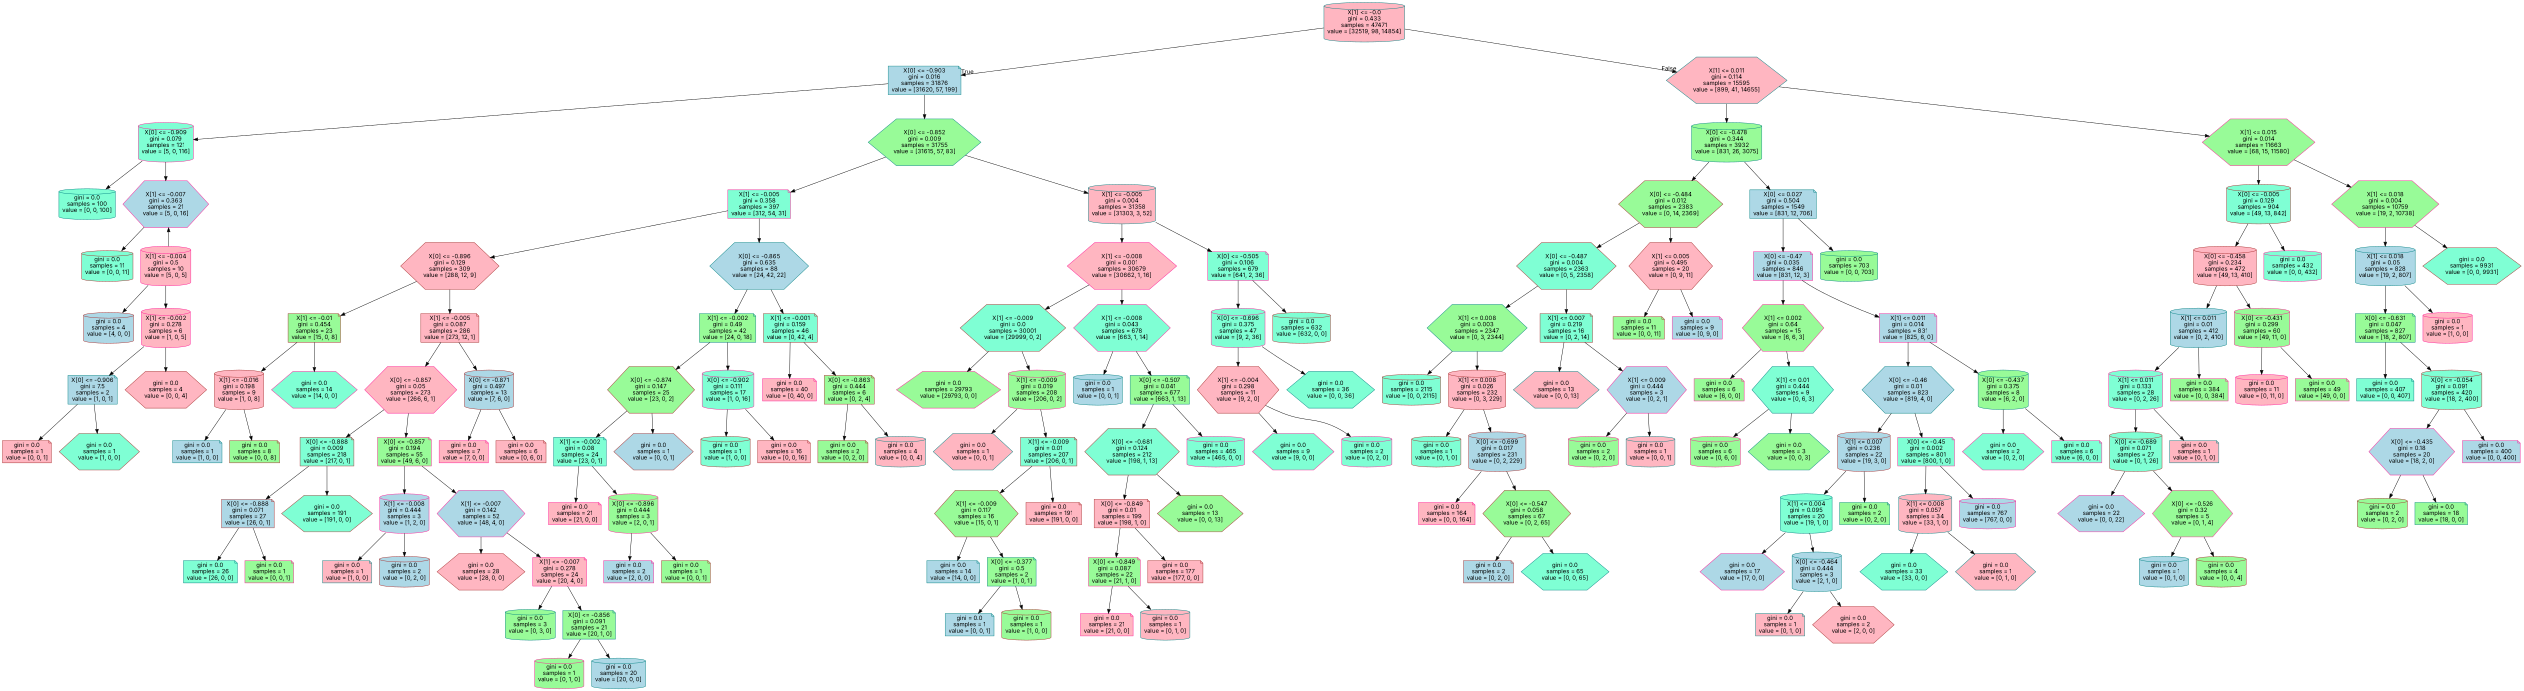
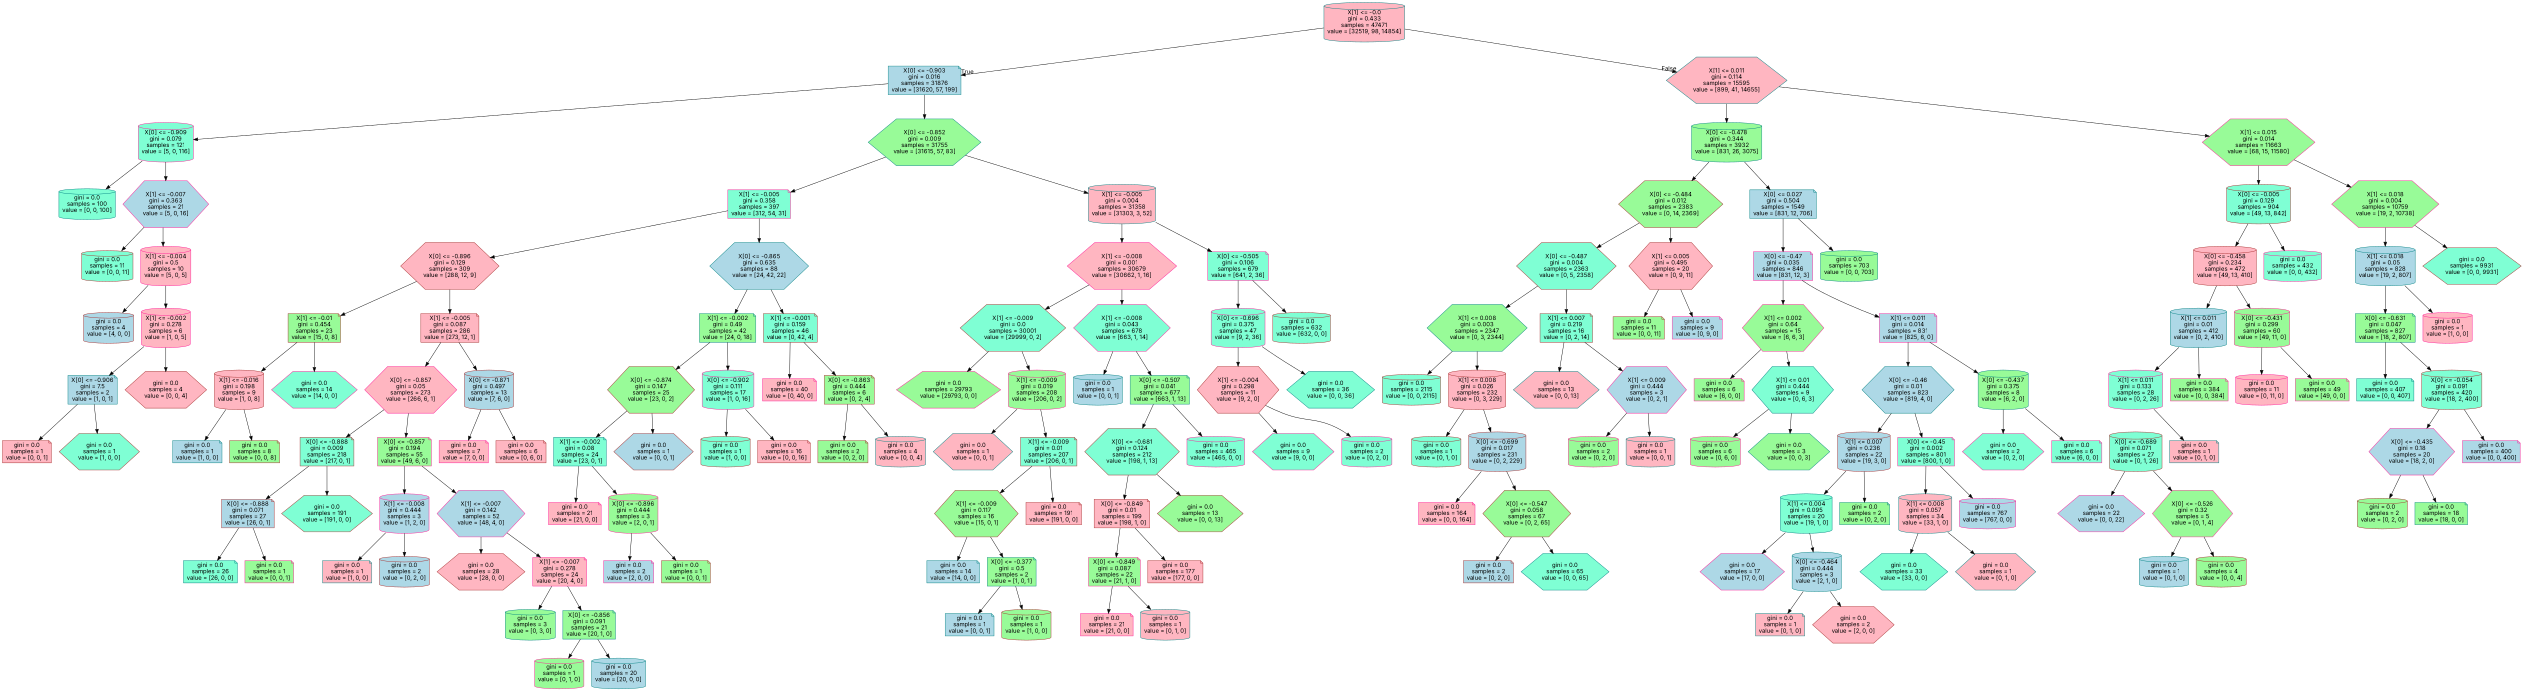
(169, 239) -> (163, 235)
(2136, 419) -> none
